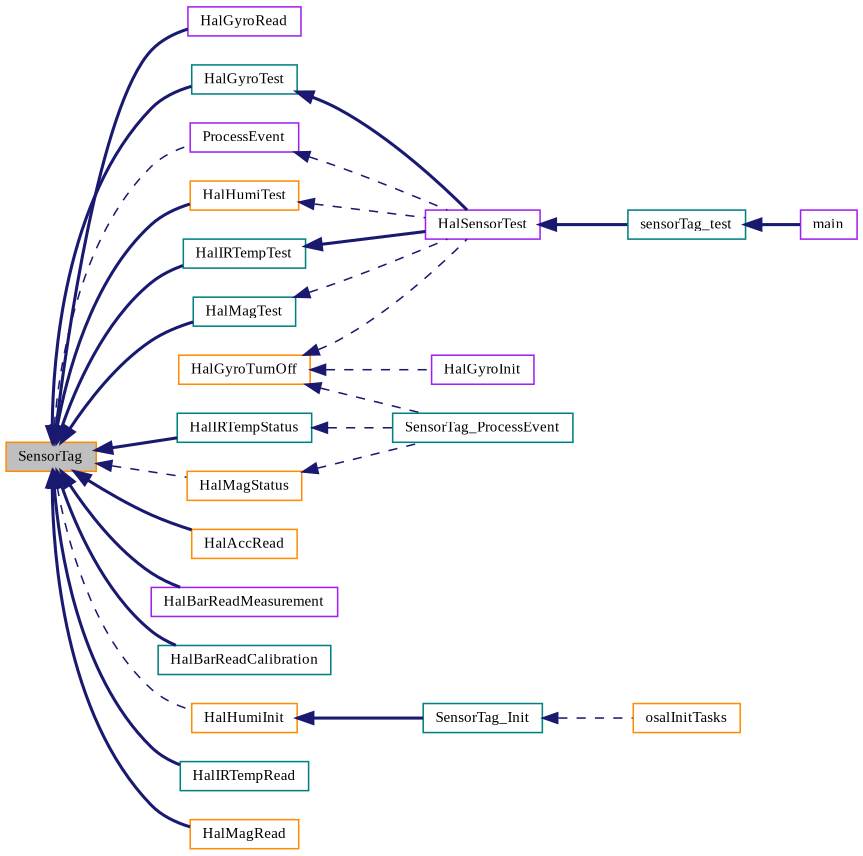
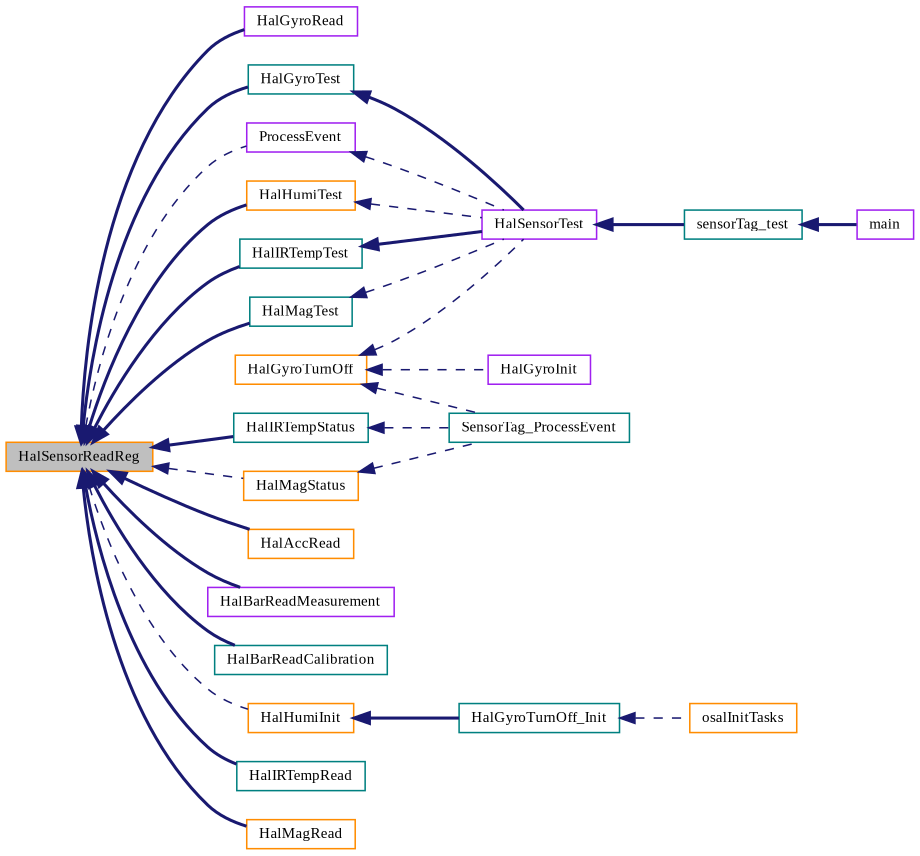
(51, 457) -> (79, 457)
(483, 718) -> (539, 718)
